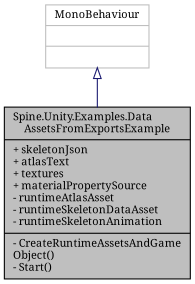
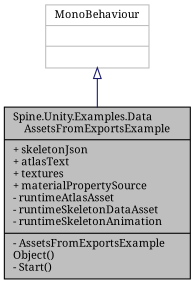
(97, 244) -> (89, 244)
